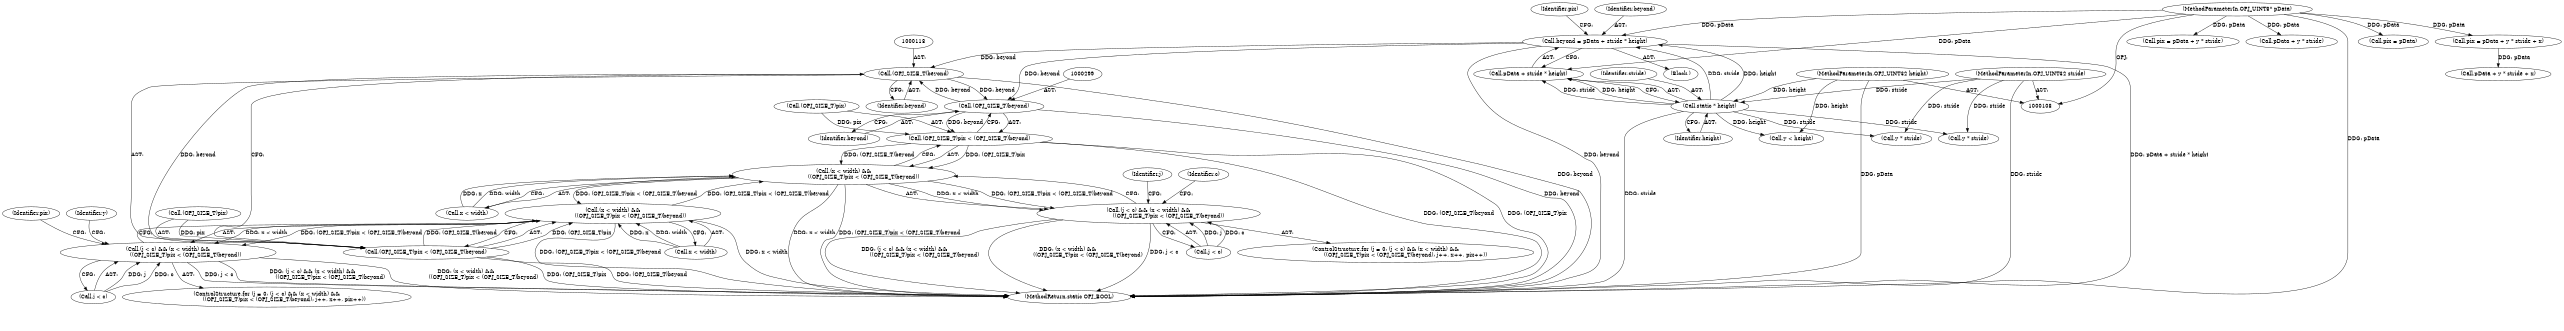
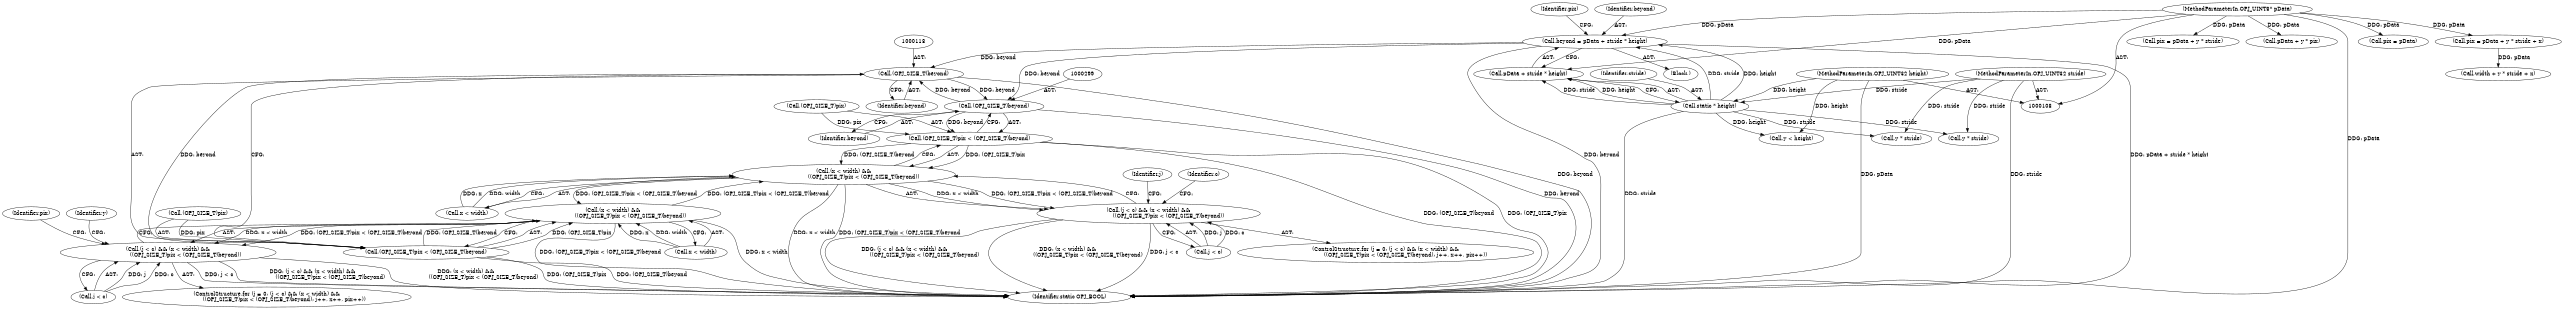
(2292, 42) -> (2292, 42)
(2123, 58) -> (2123, 58)
(2498, 74) -> (2498, 74)
(1698, 139) -> none
(1069, 297) -> (1069, 297)
